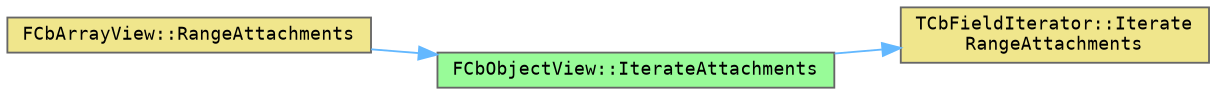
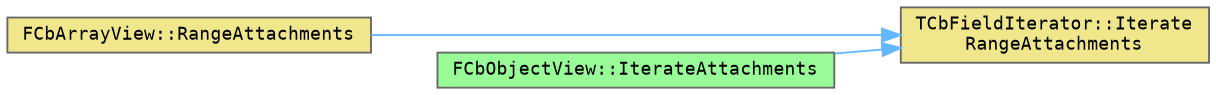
(395, 51) -> (627, 35)
